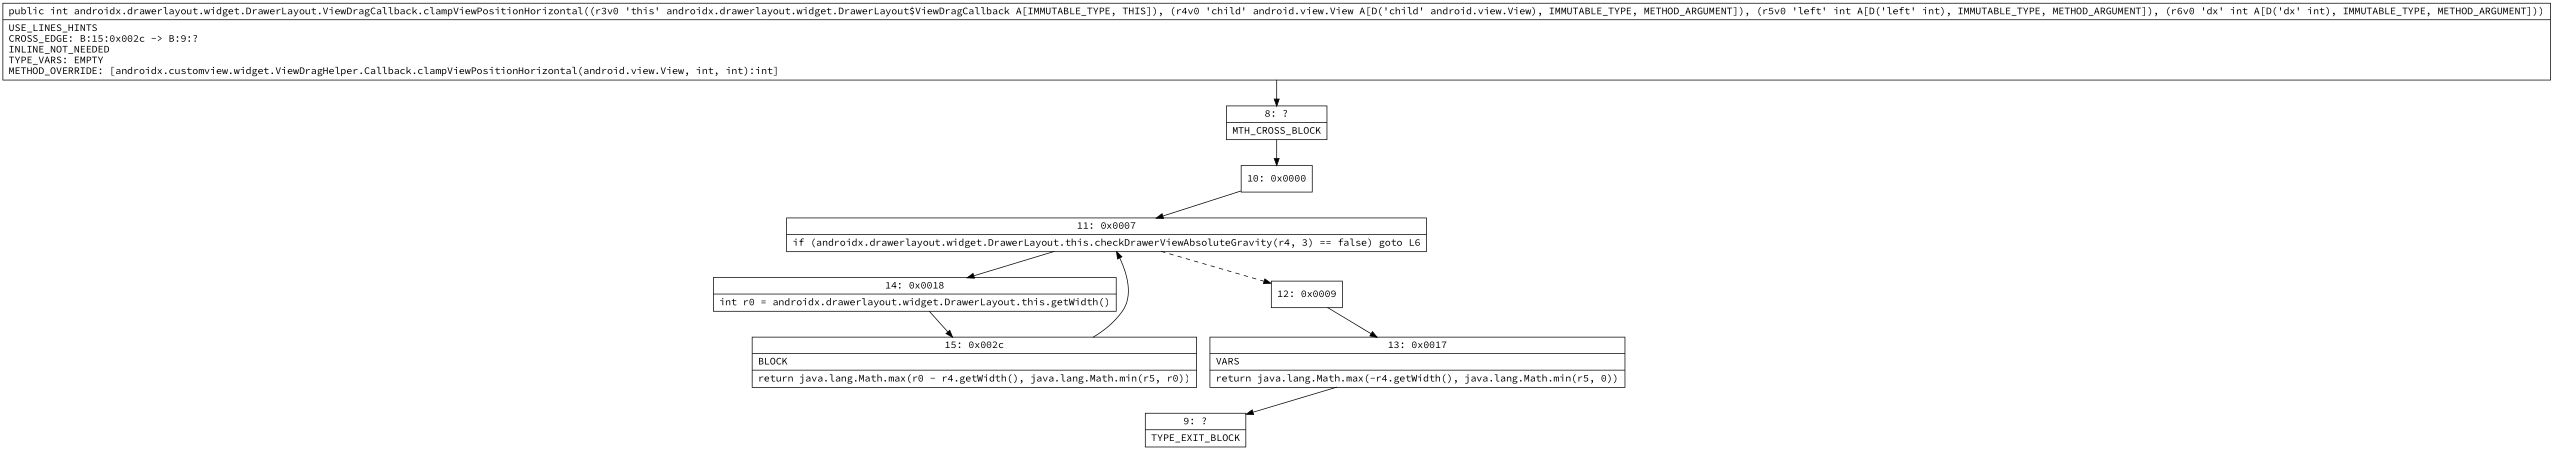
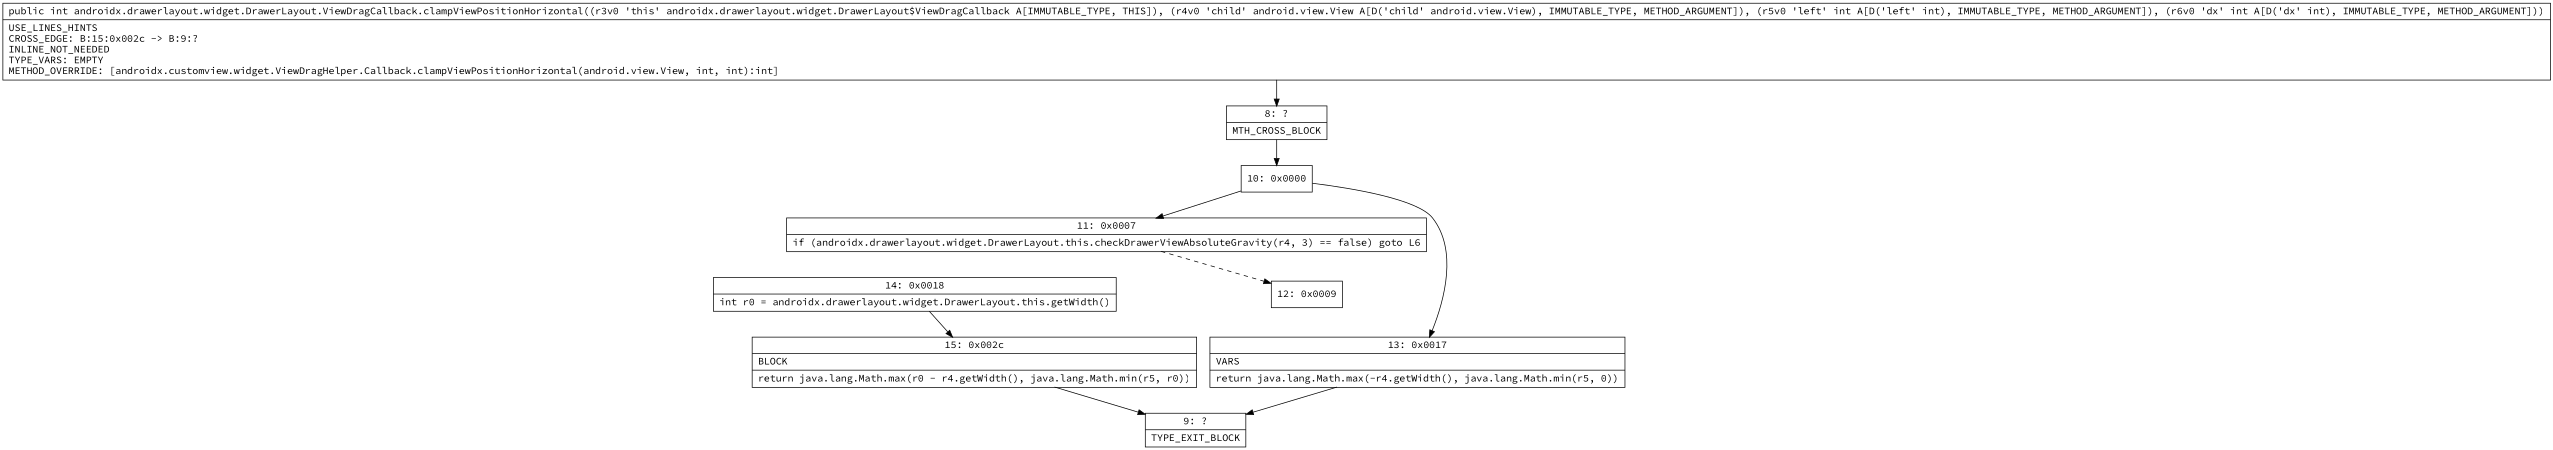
(1014, 264) -> none
(1126, 304) -> (1096, 400)
(1349, 321) -> (1429, 215)
